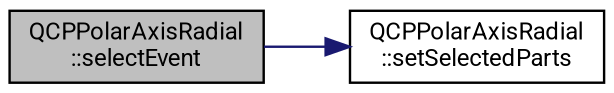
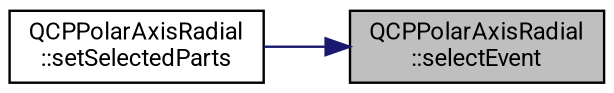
(294, 47) -> (294, 47)
